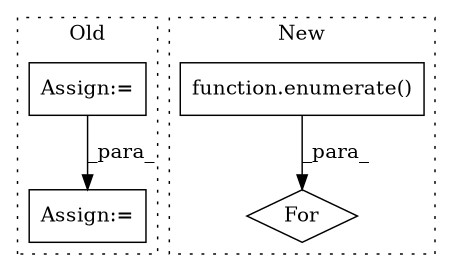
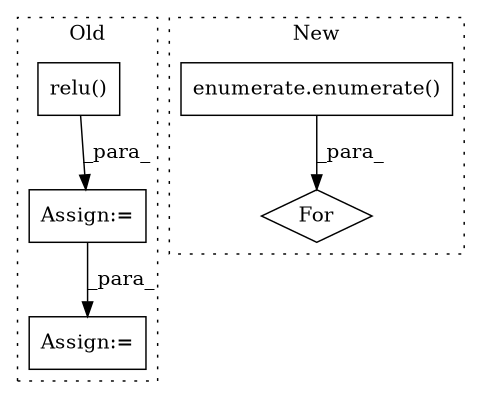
none -> (79, 89)
(302, 89) -> (317, 89)
